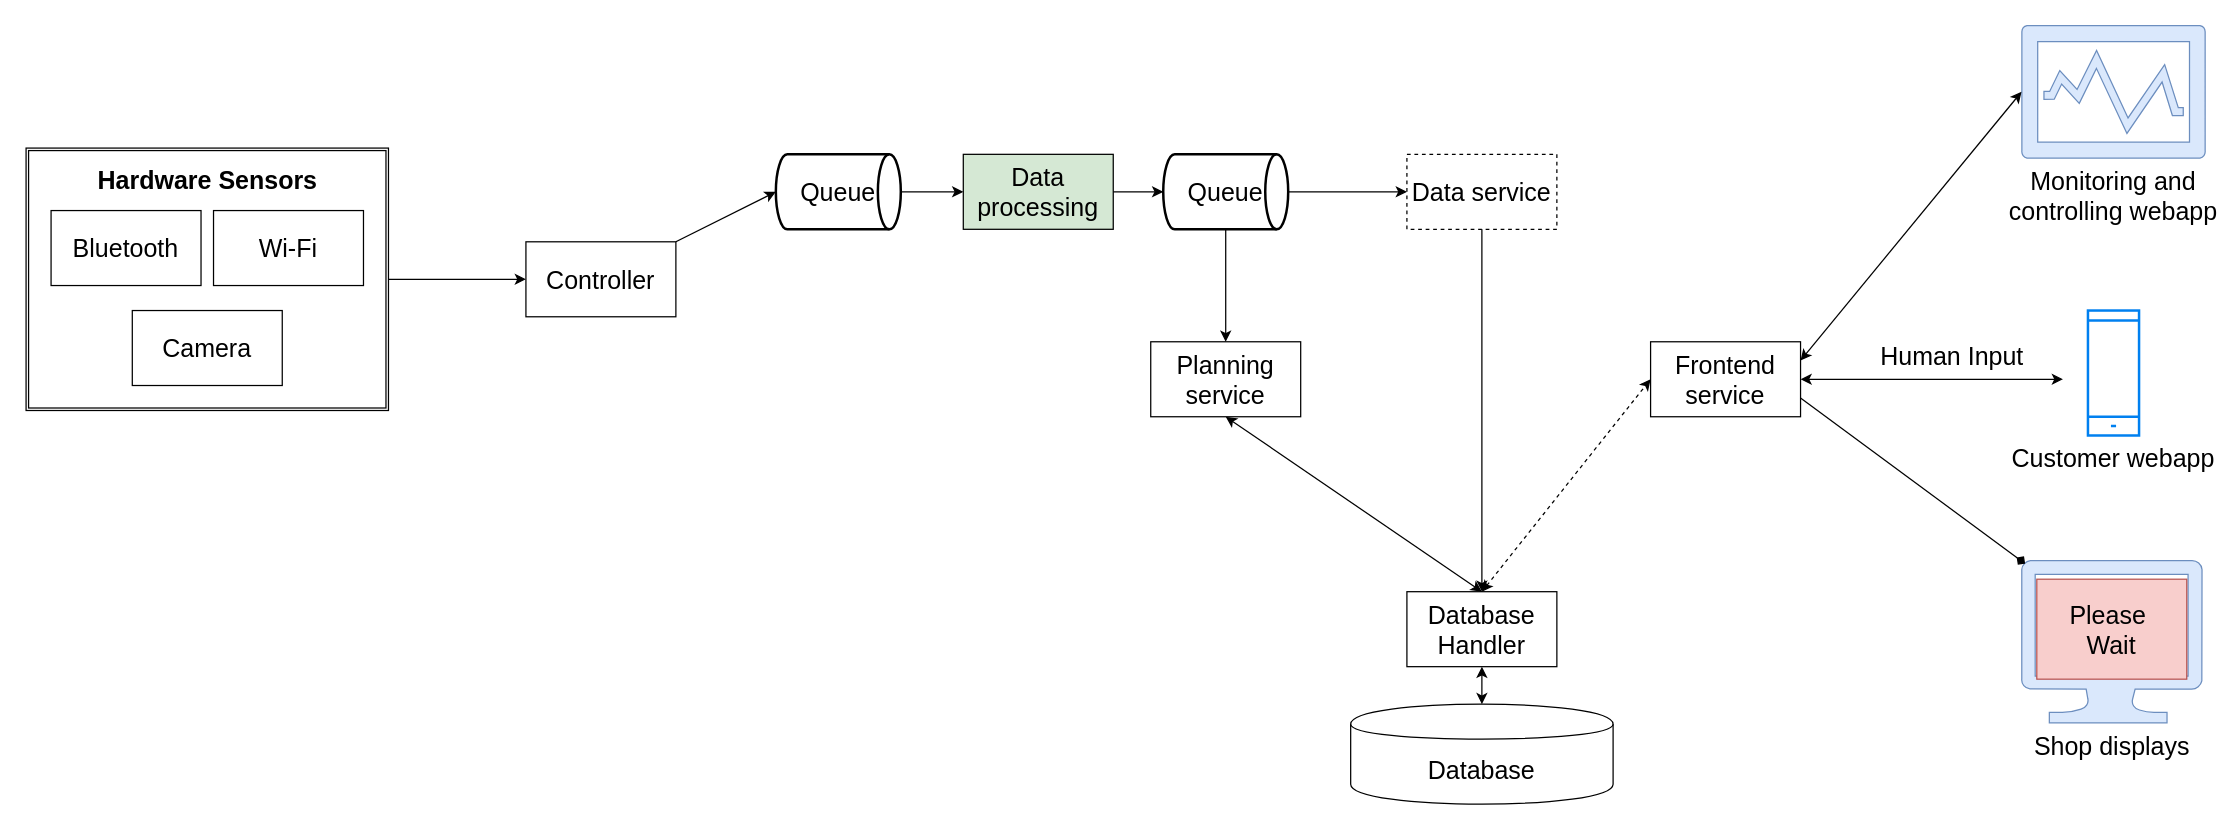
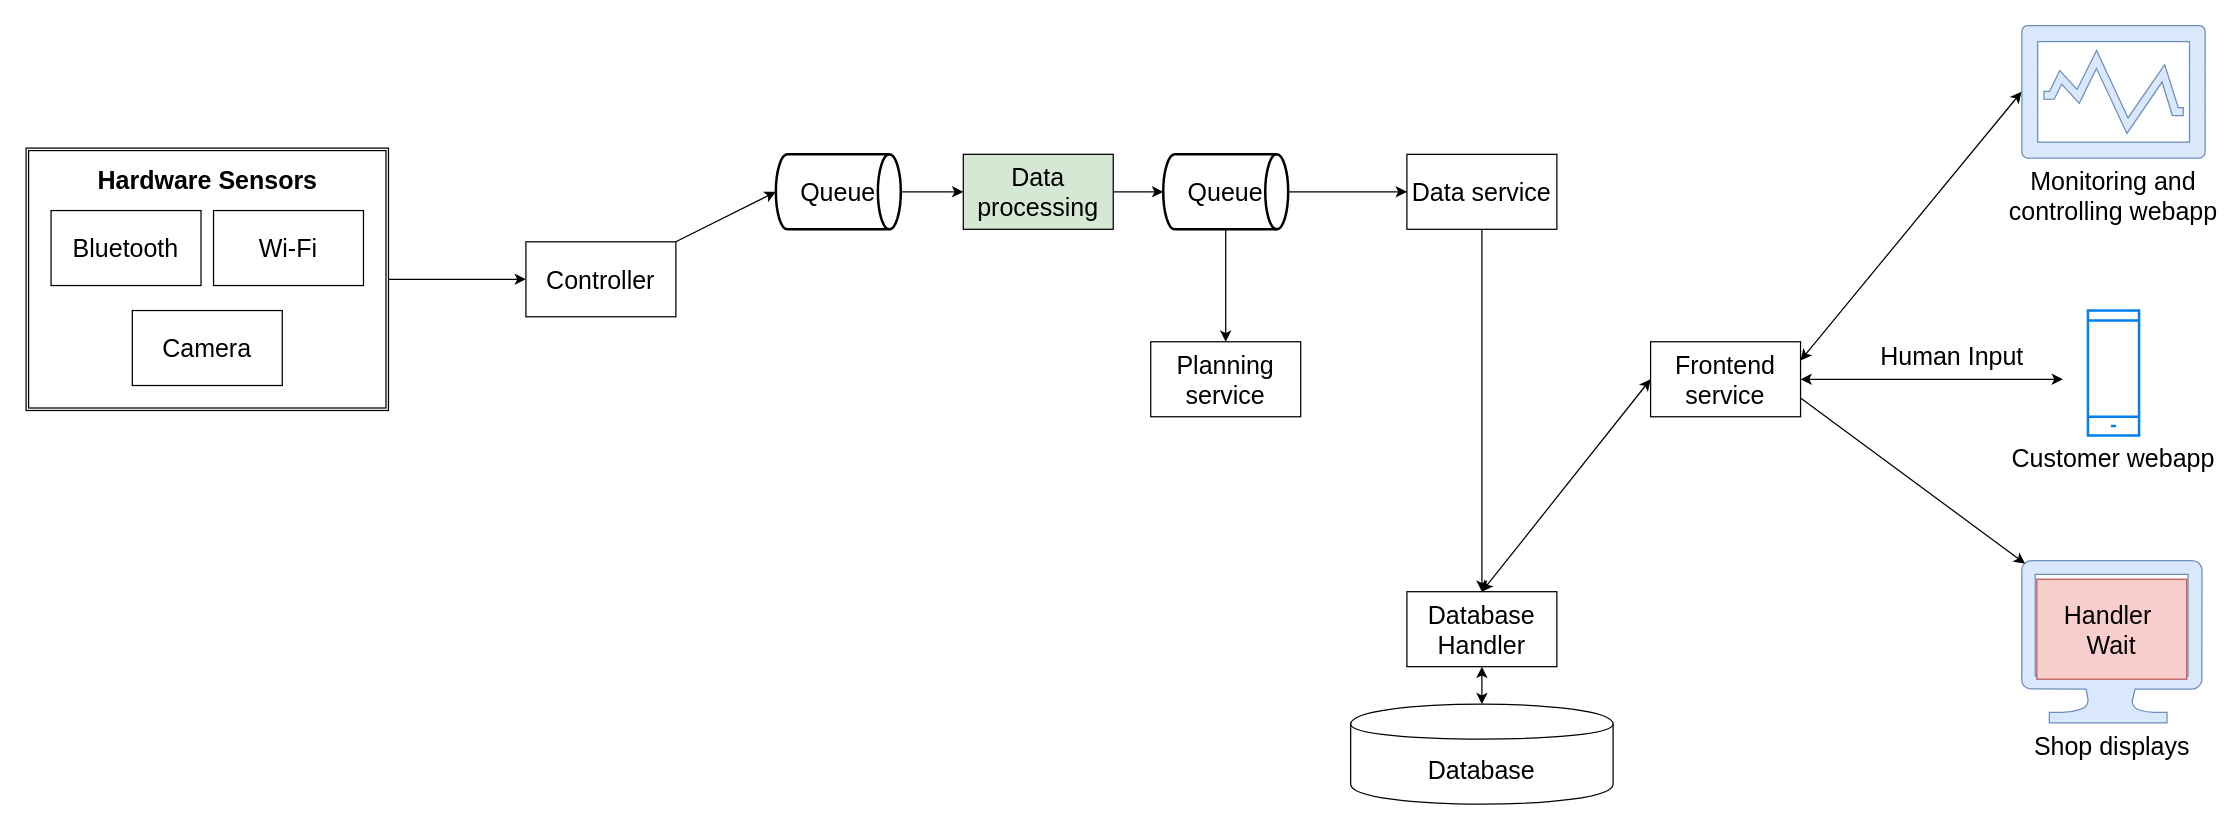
(1482, 192) -> (1482, 192)
(1567, 485) -> (1567, 485)
(1354, 504) -> none
(2017, 558) -> (2016, 557)
(2112, 629) -> (2112, 629)
